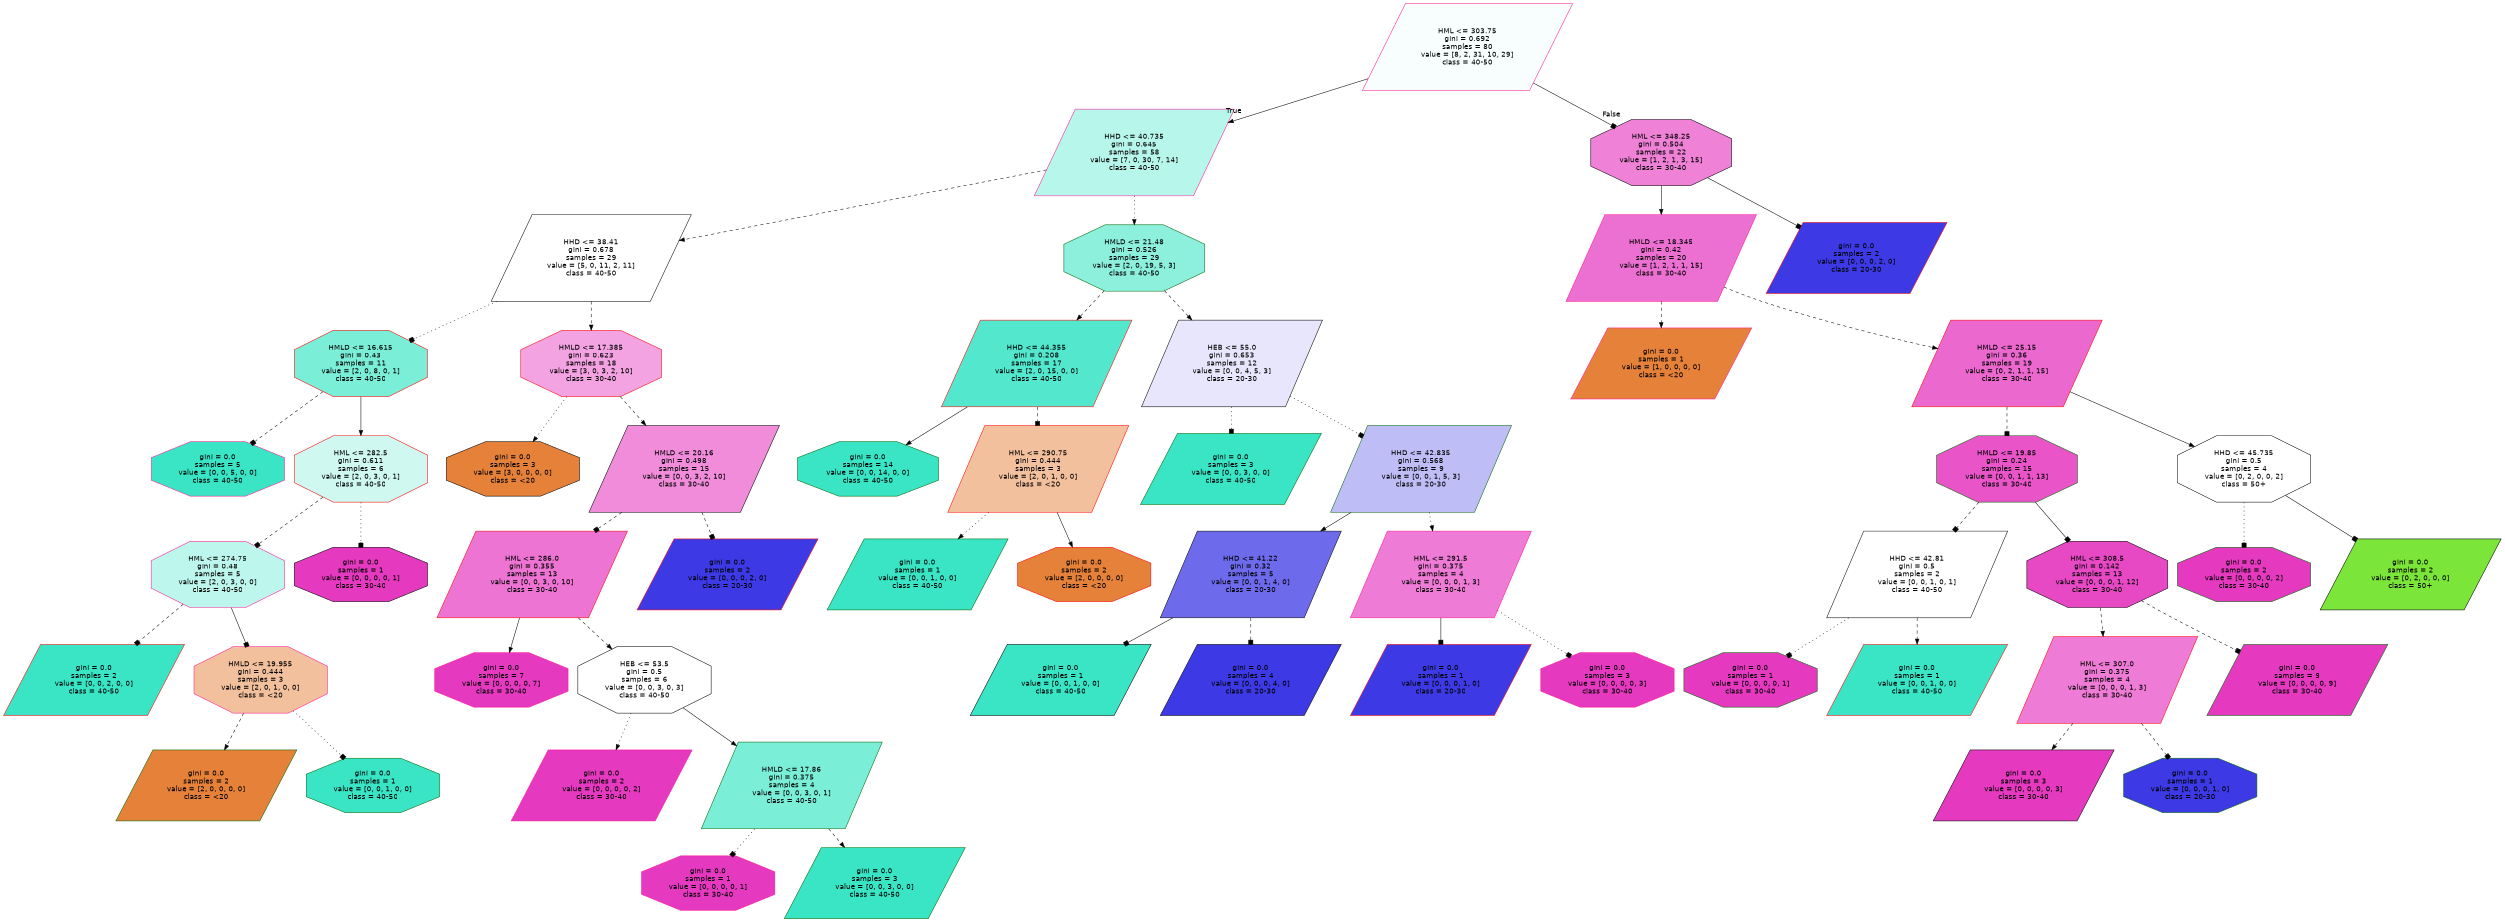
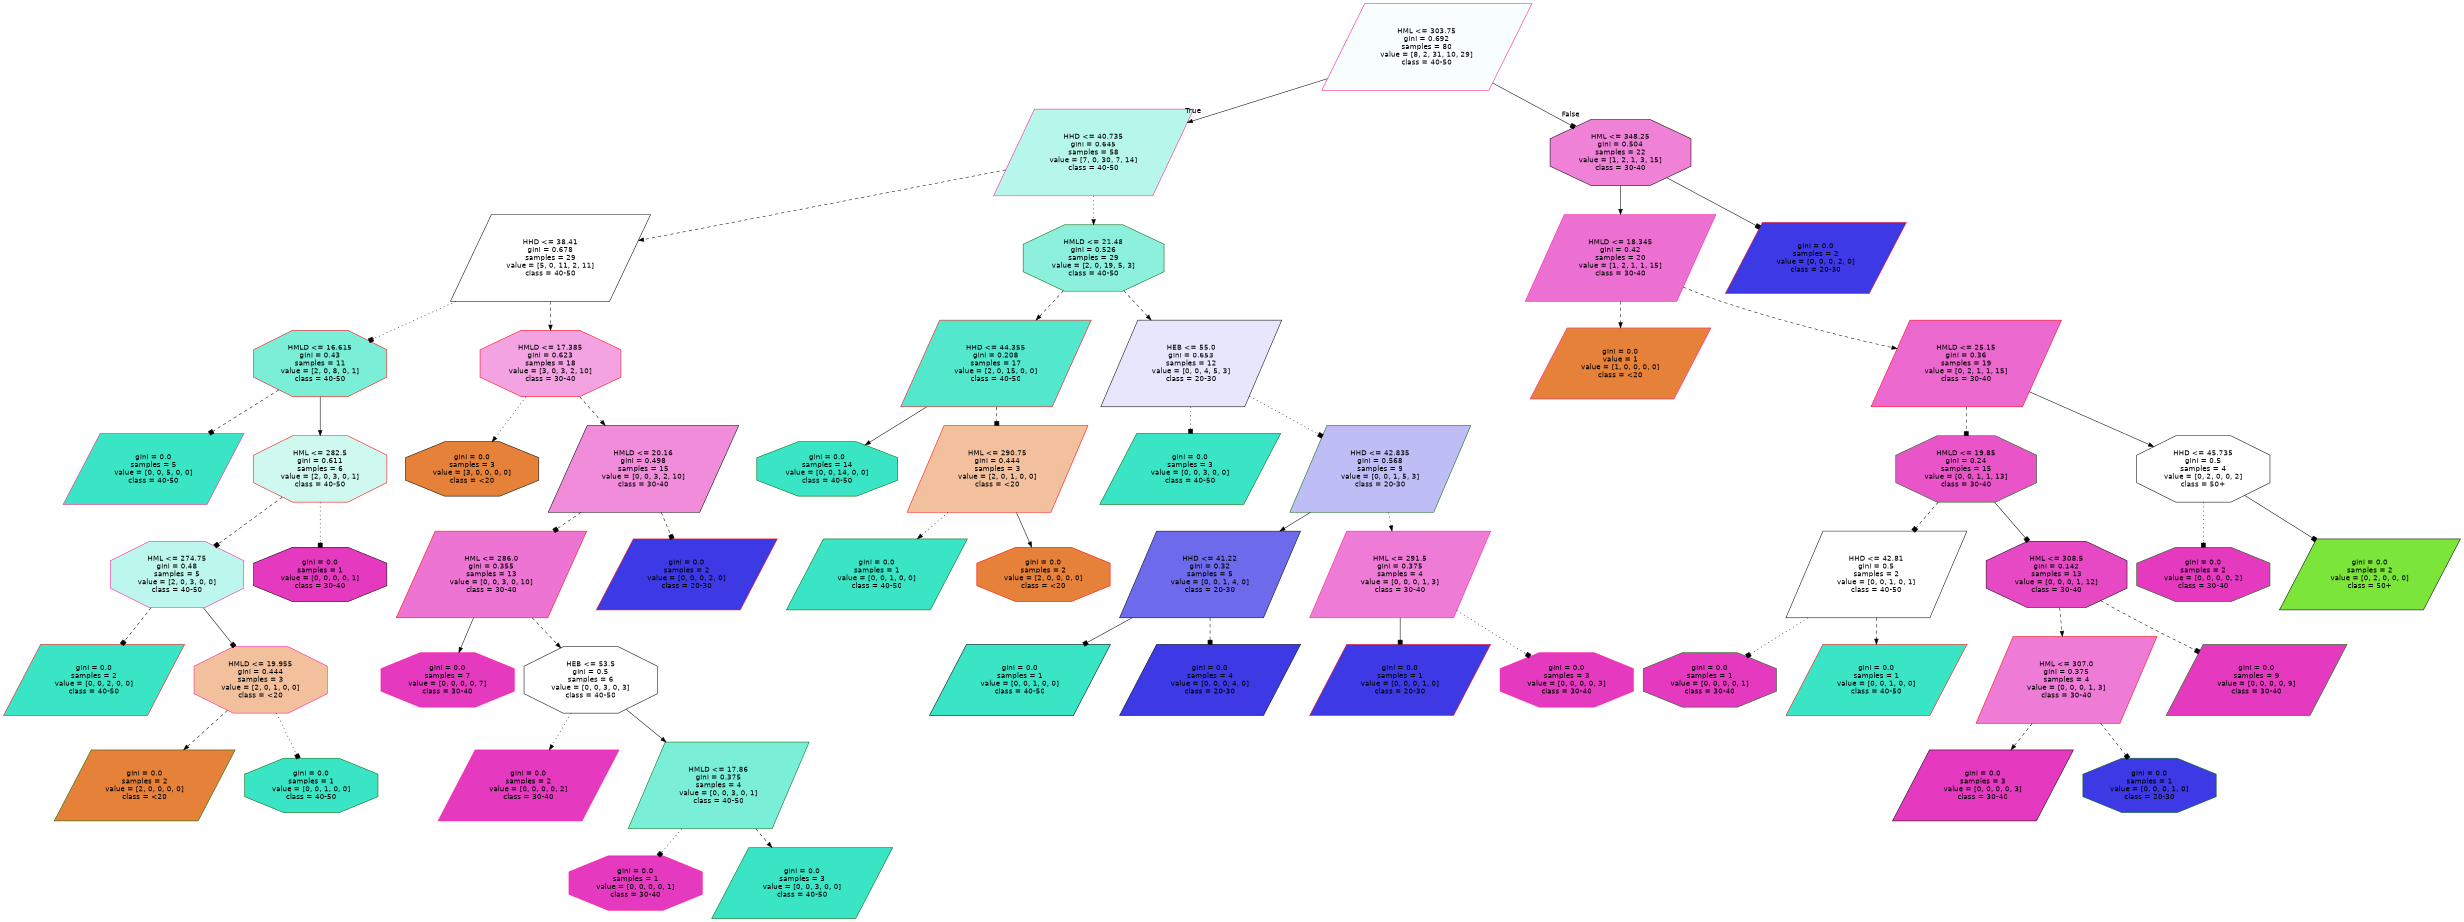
(1661, 363) -> (1621, 363)
(218, 469) -> (154, 469)
